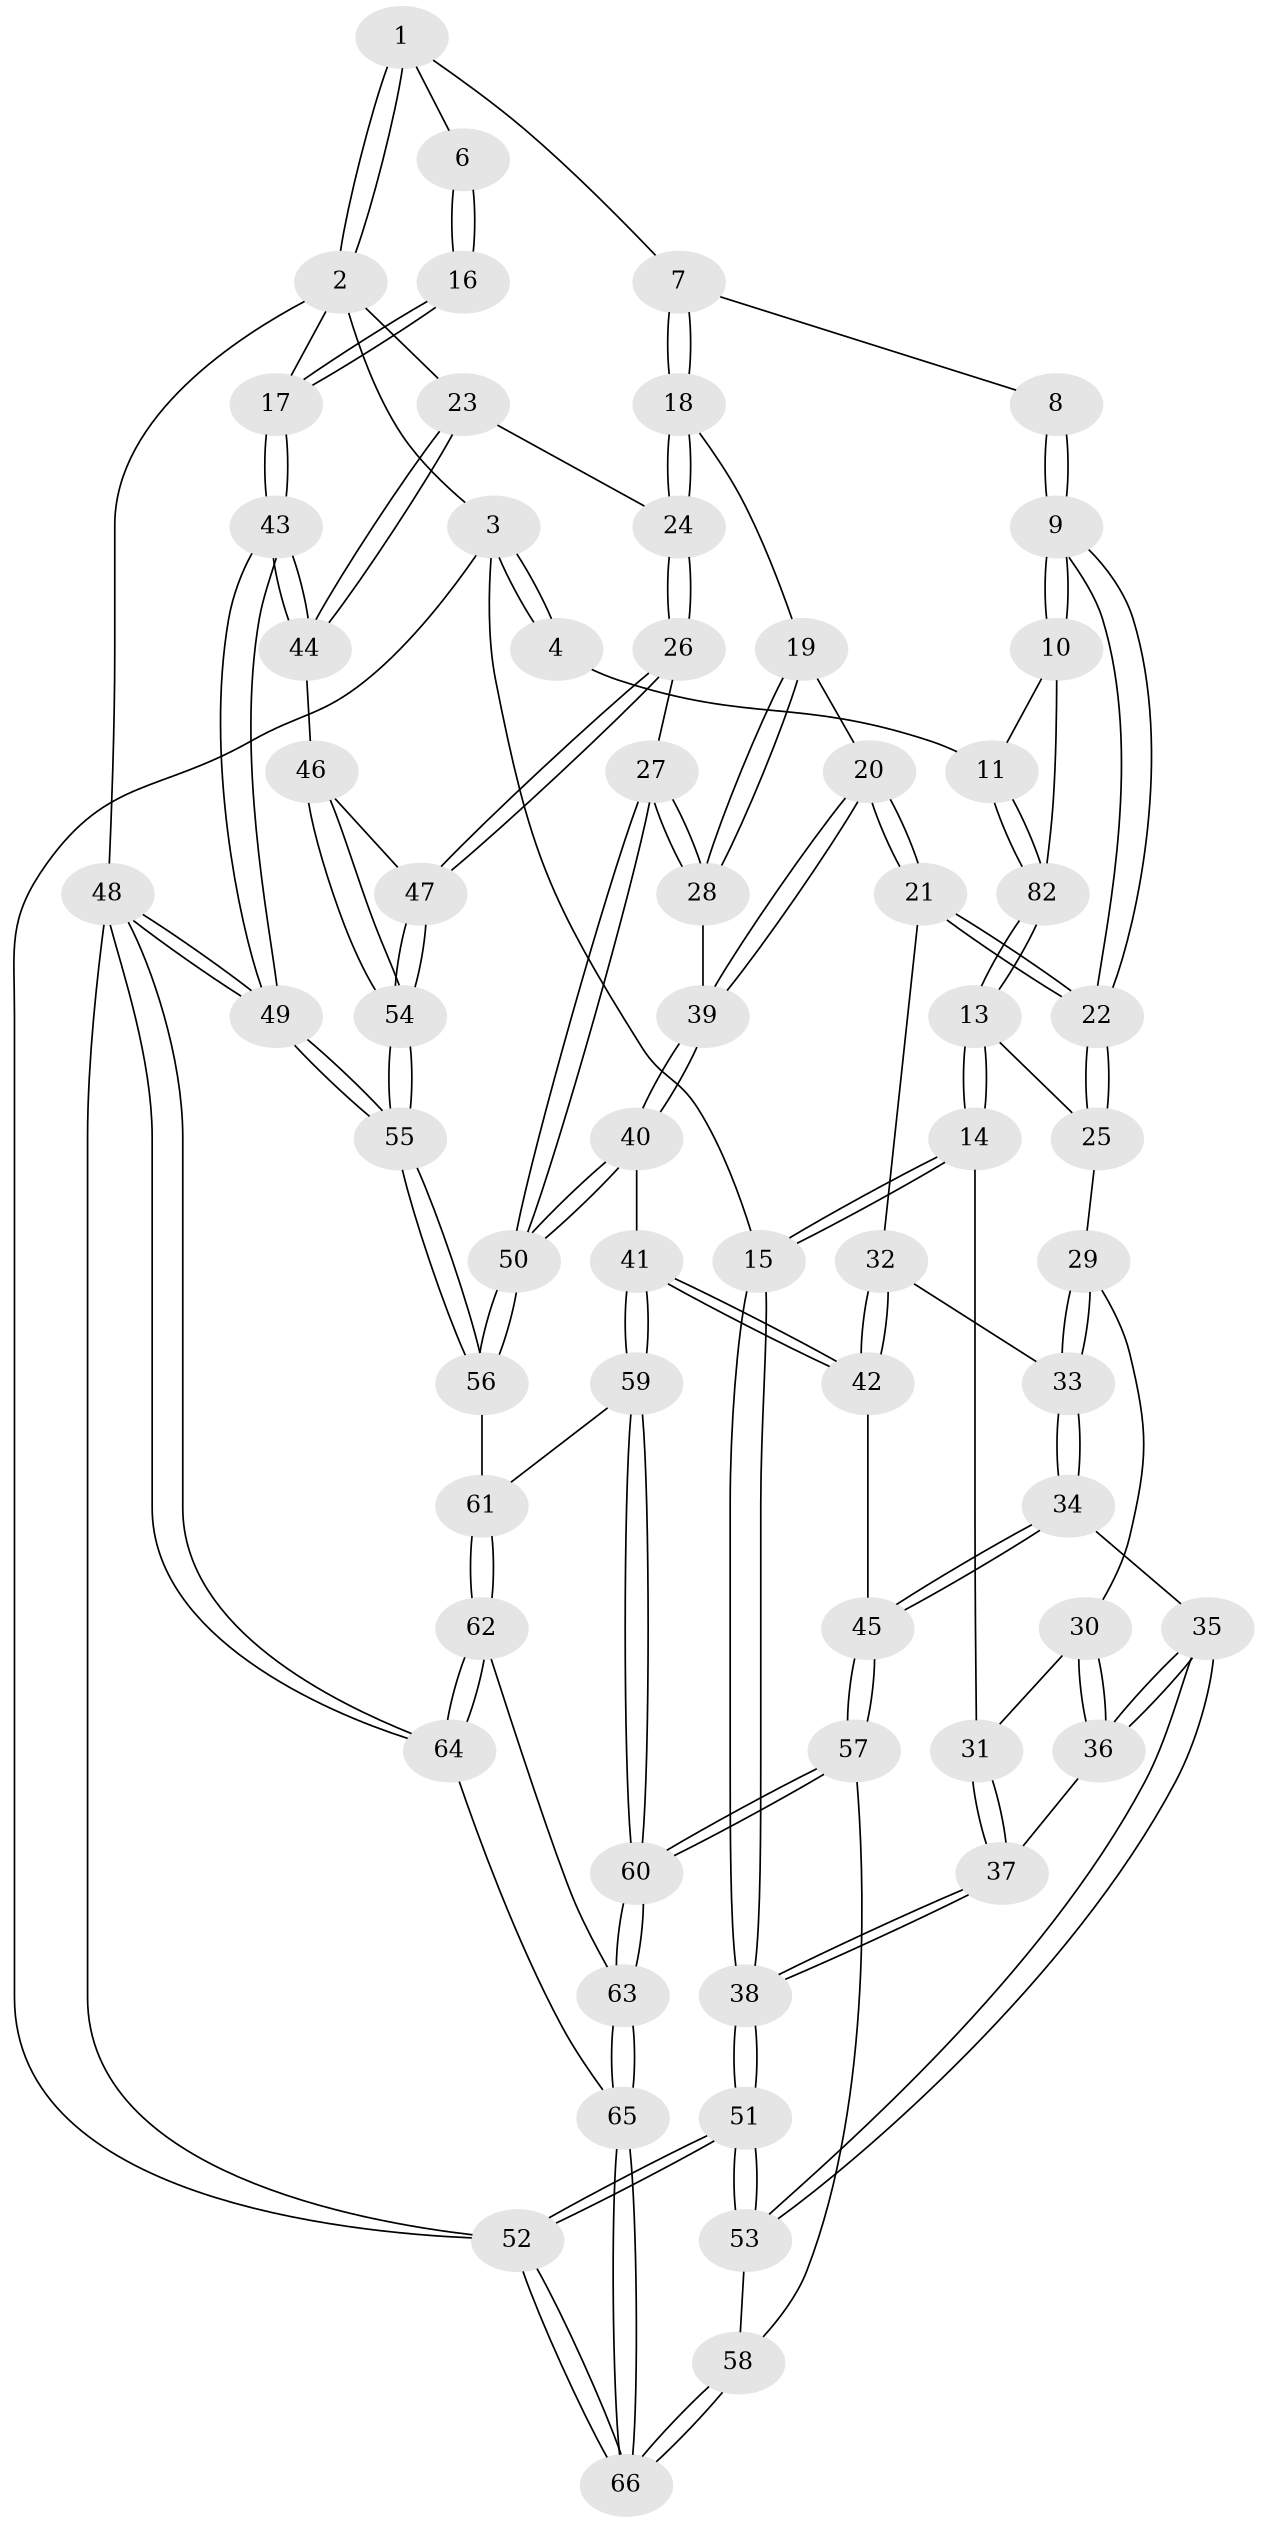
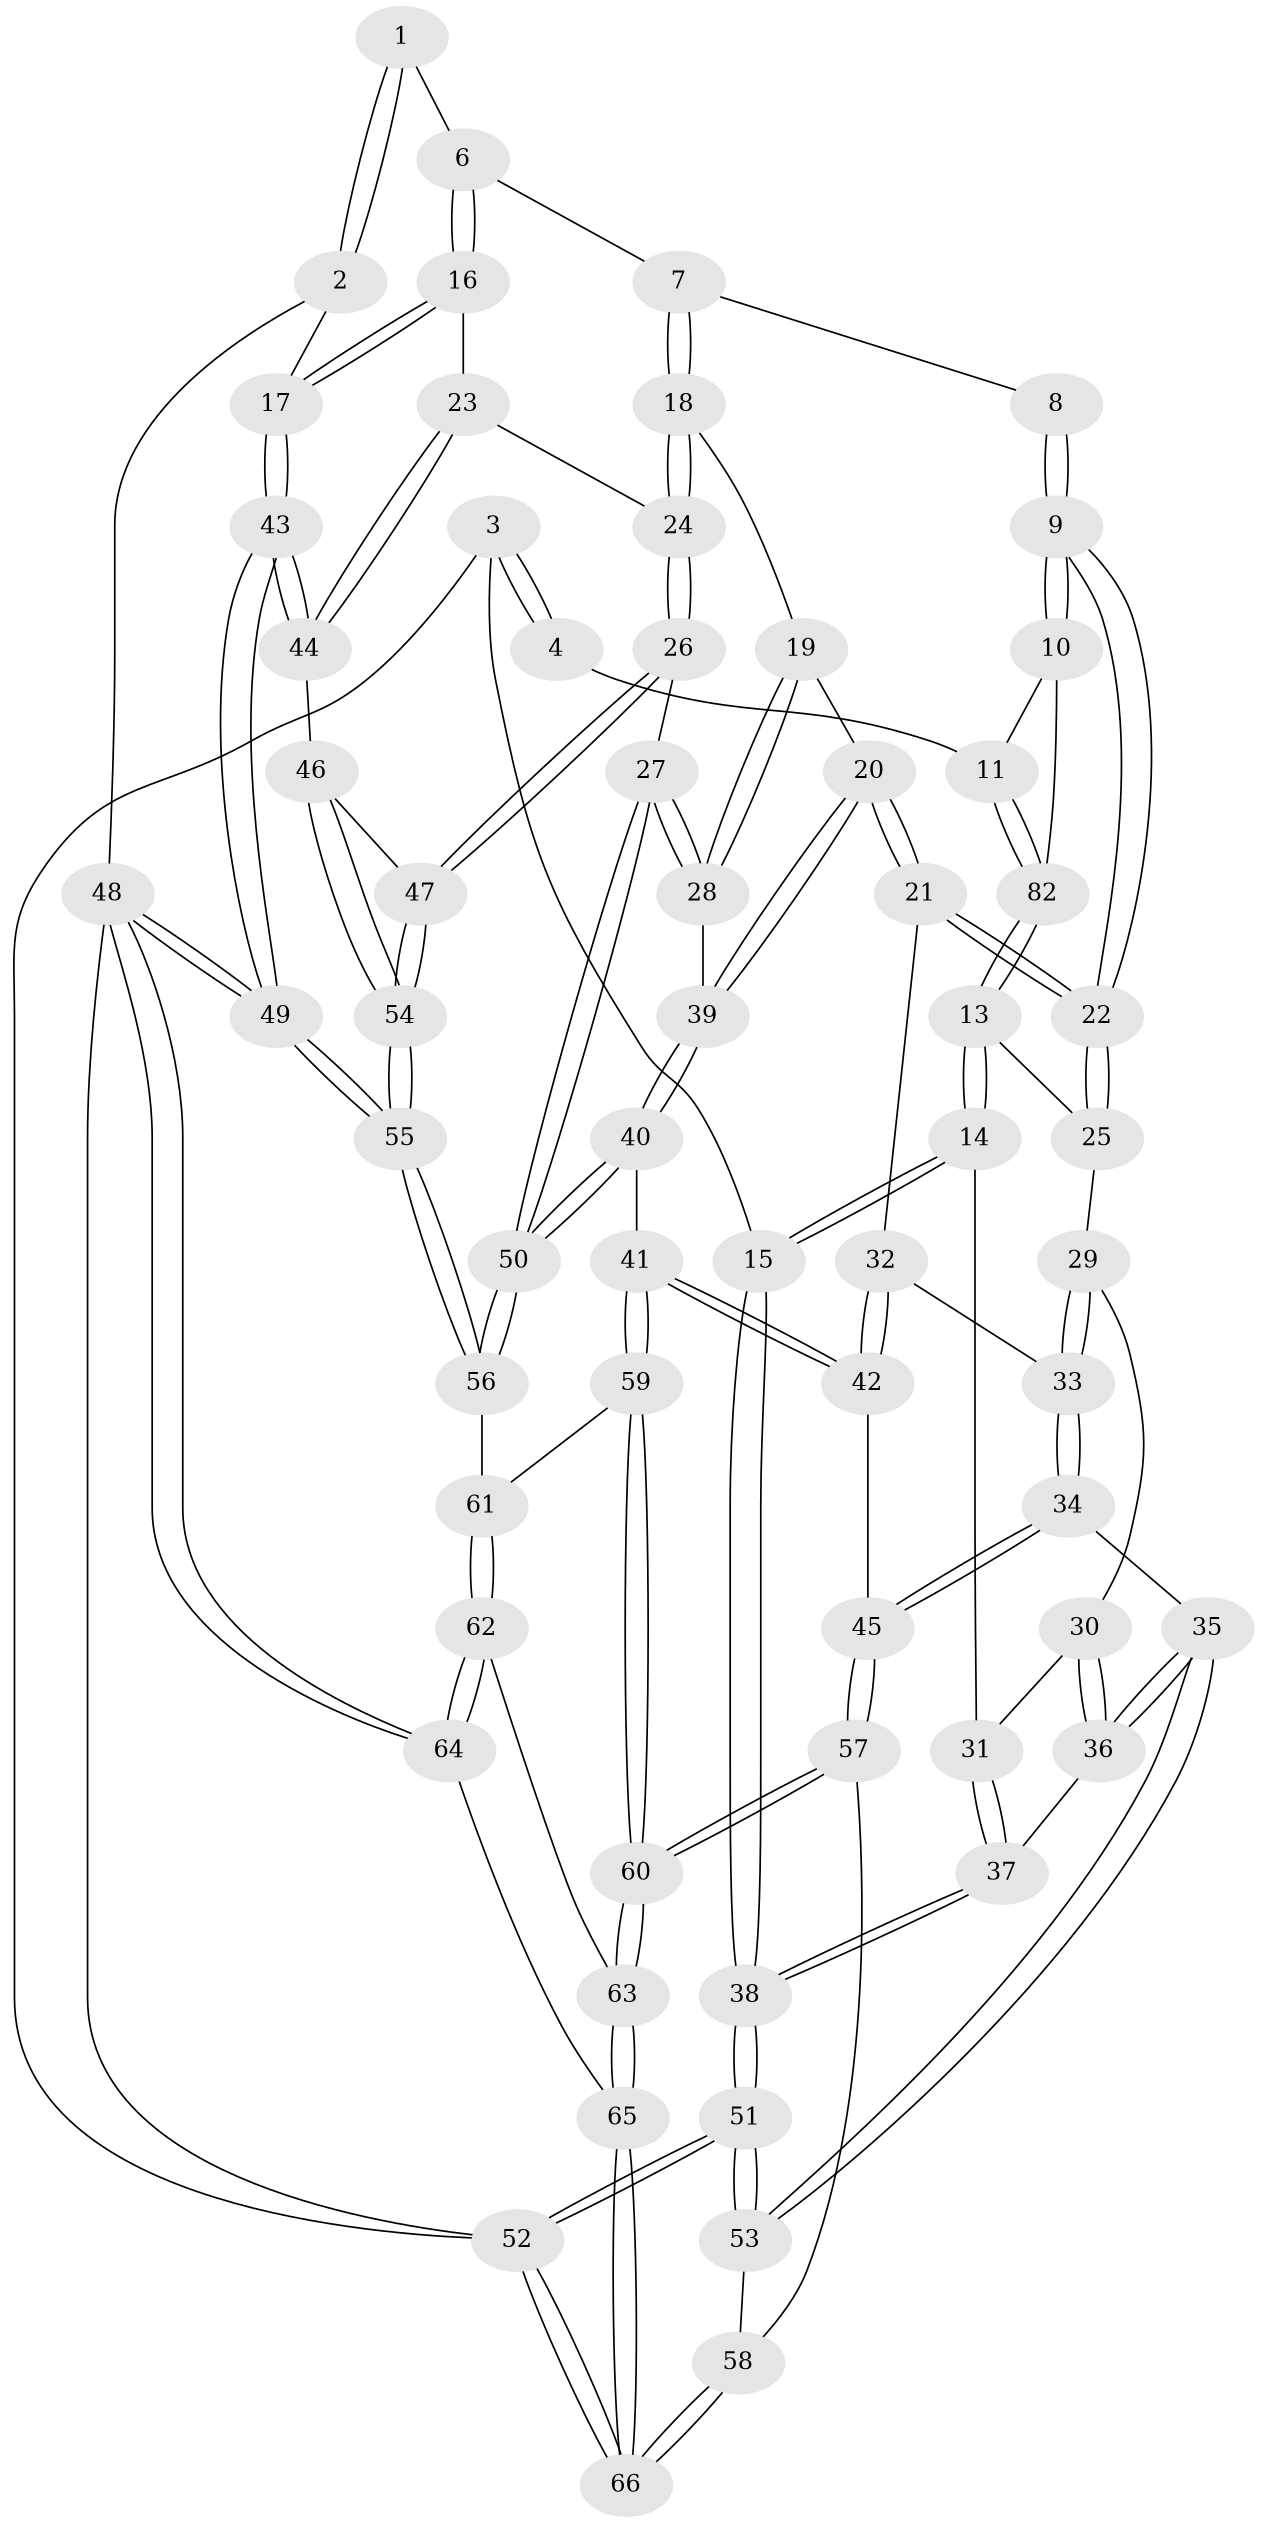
(550, 152) -> (571, 221)
(402, 343) -> (463, 344)
(391, 418) -> none
